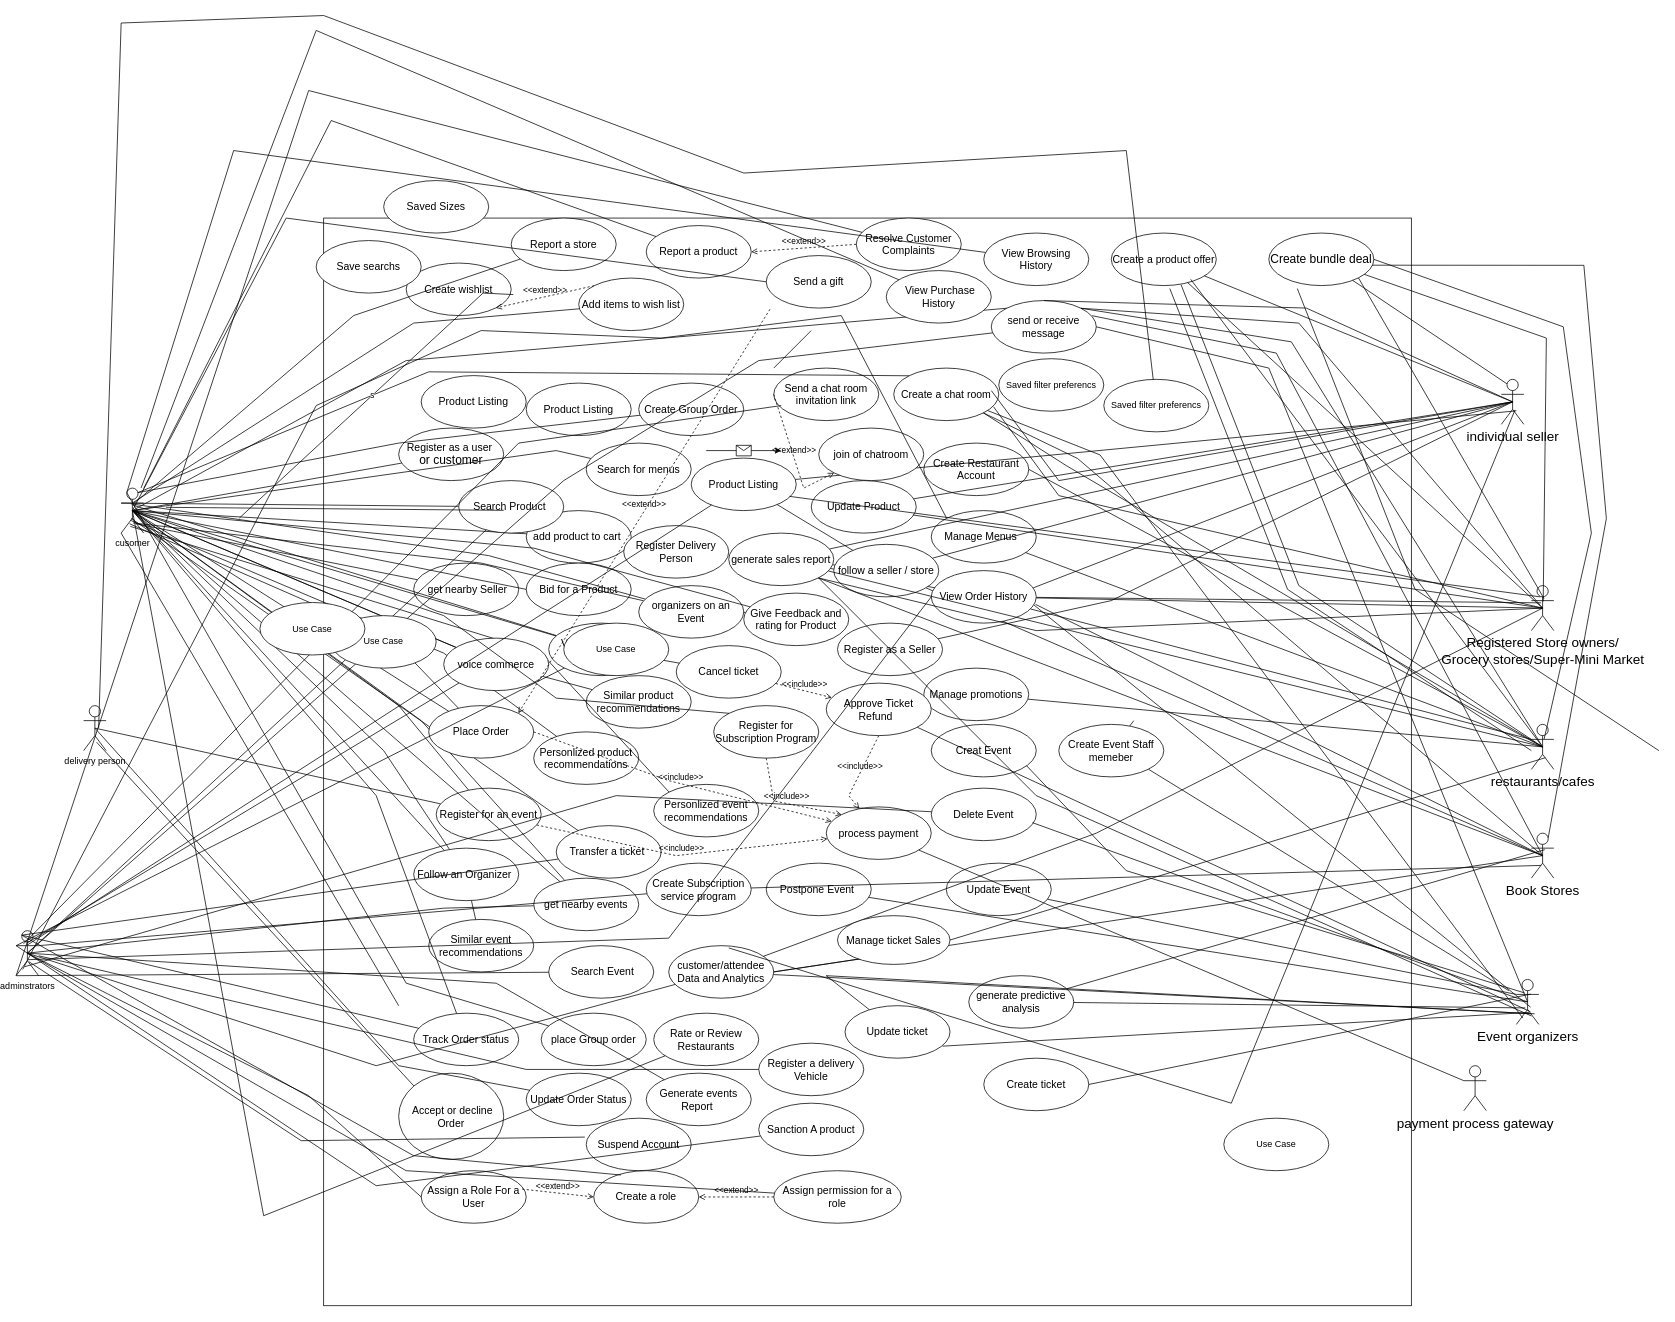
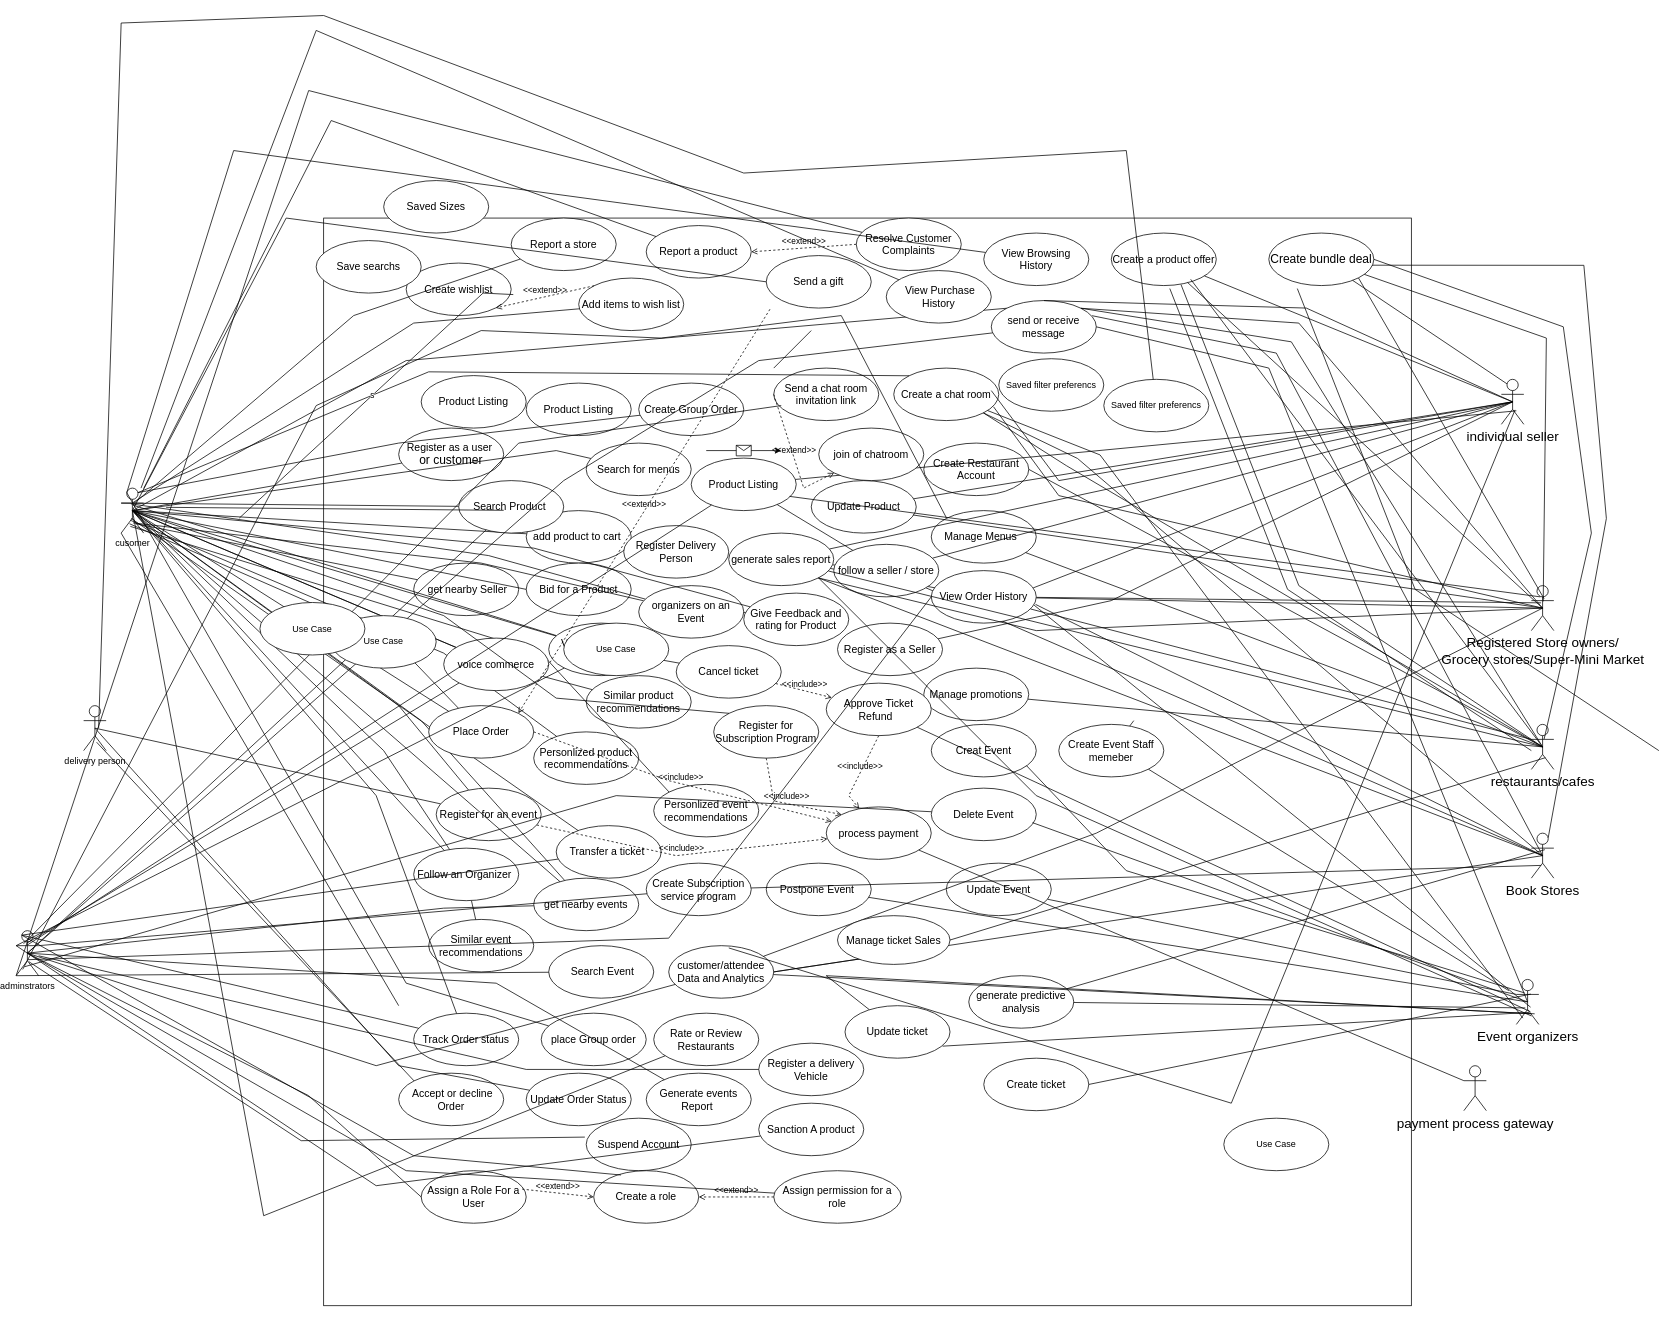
(451, 1116) -> (451, 1099)
